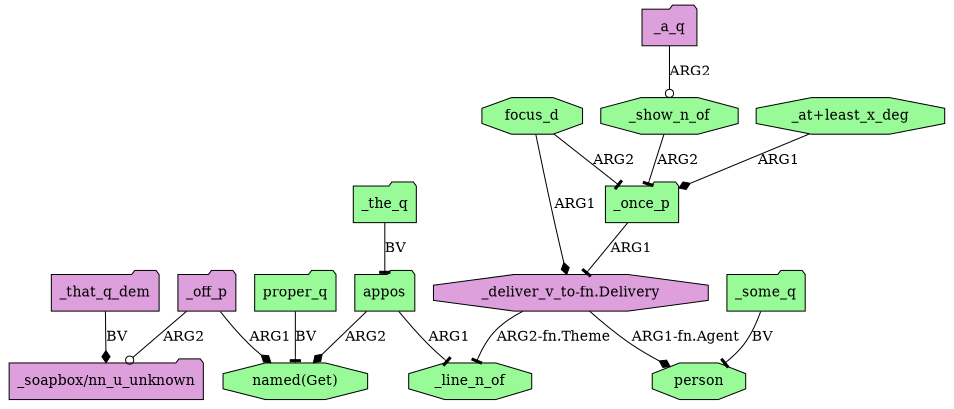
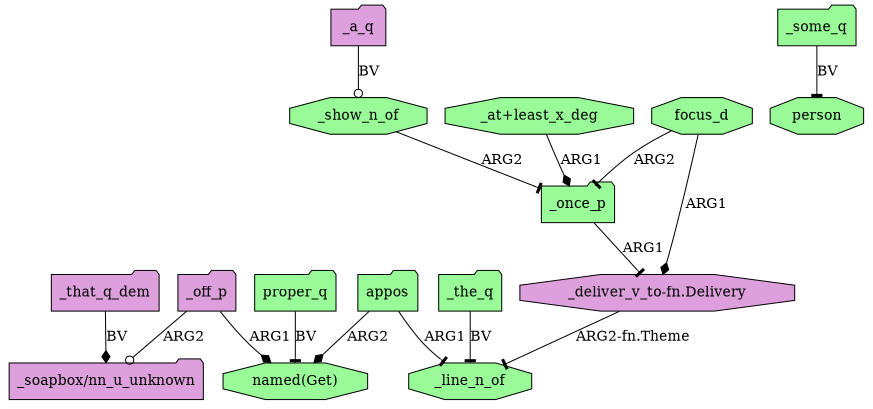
(690, 72) -> (369, 72)
(385, 246) -> (470, 334)
(623, 338) -> none
